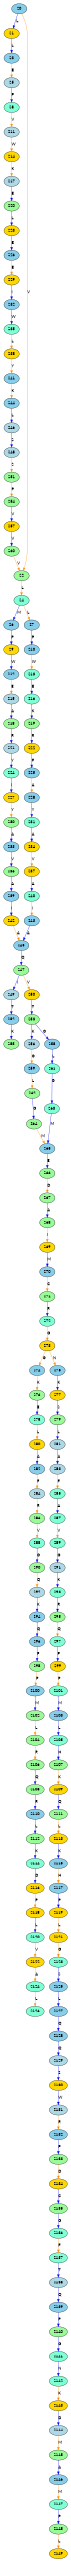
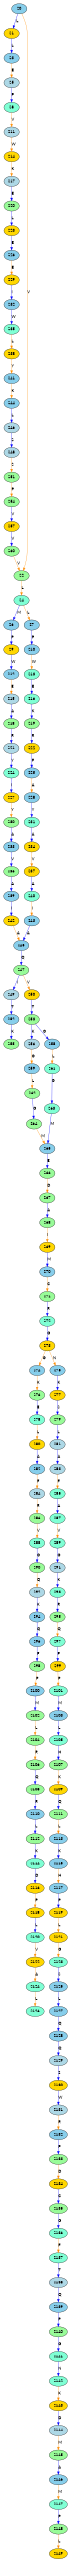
(52, 1055) -> (52, 1055)
(47, 1332) -> (47, 1332)
(58, 1839) -> (58, 1839)
